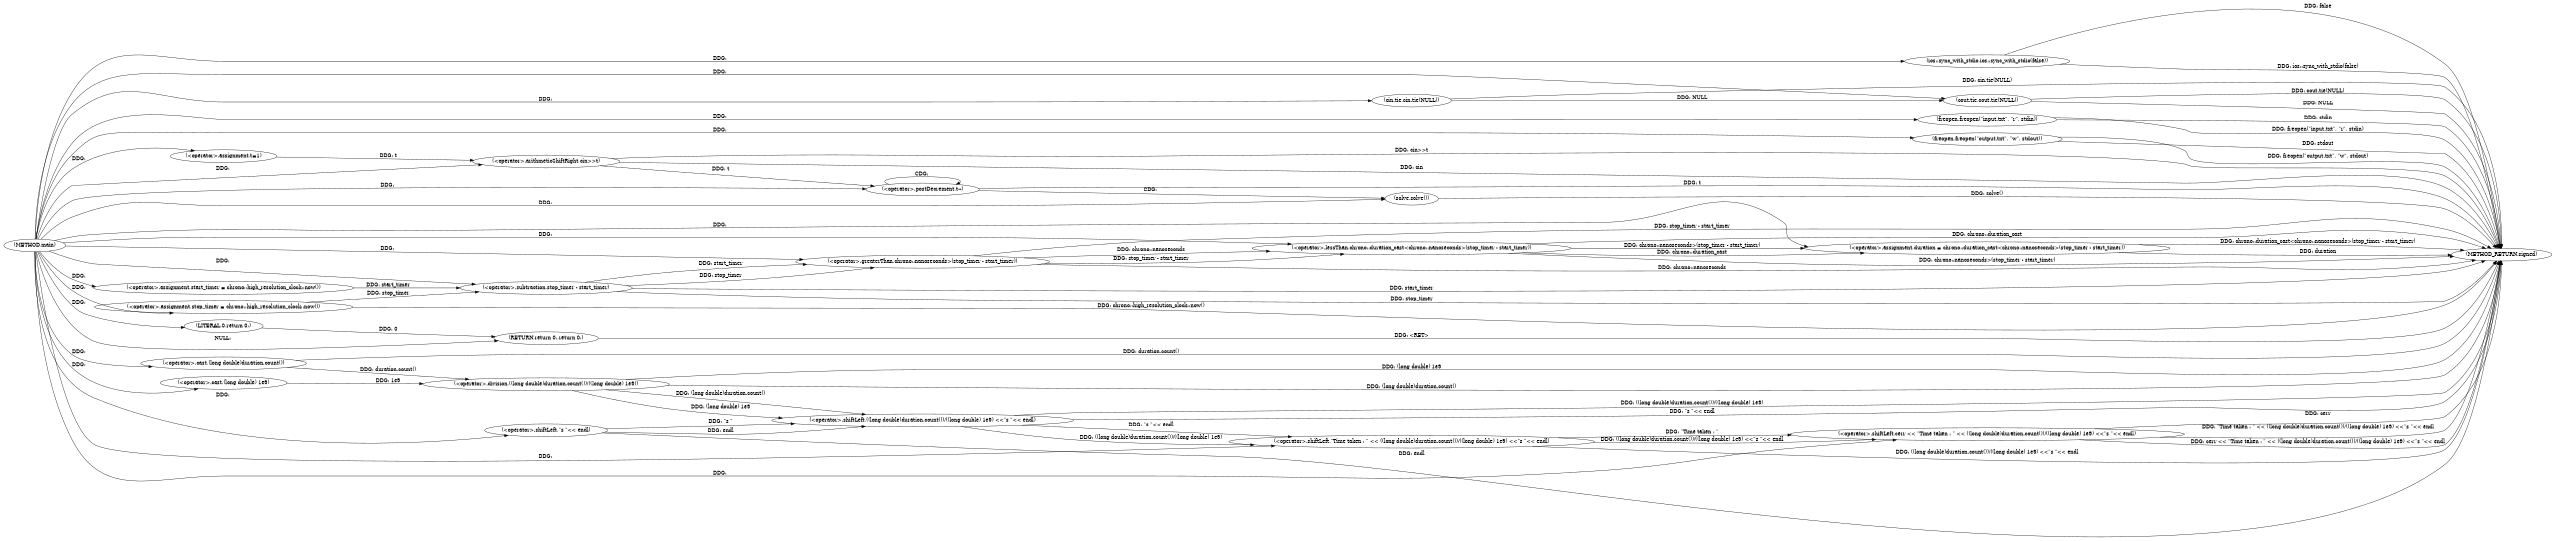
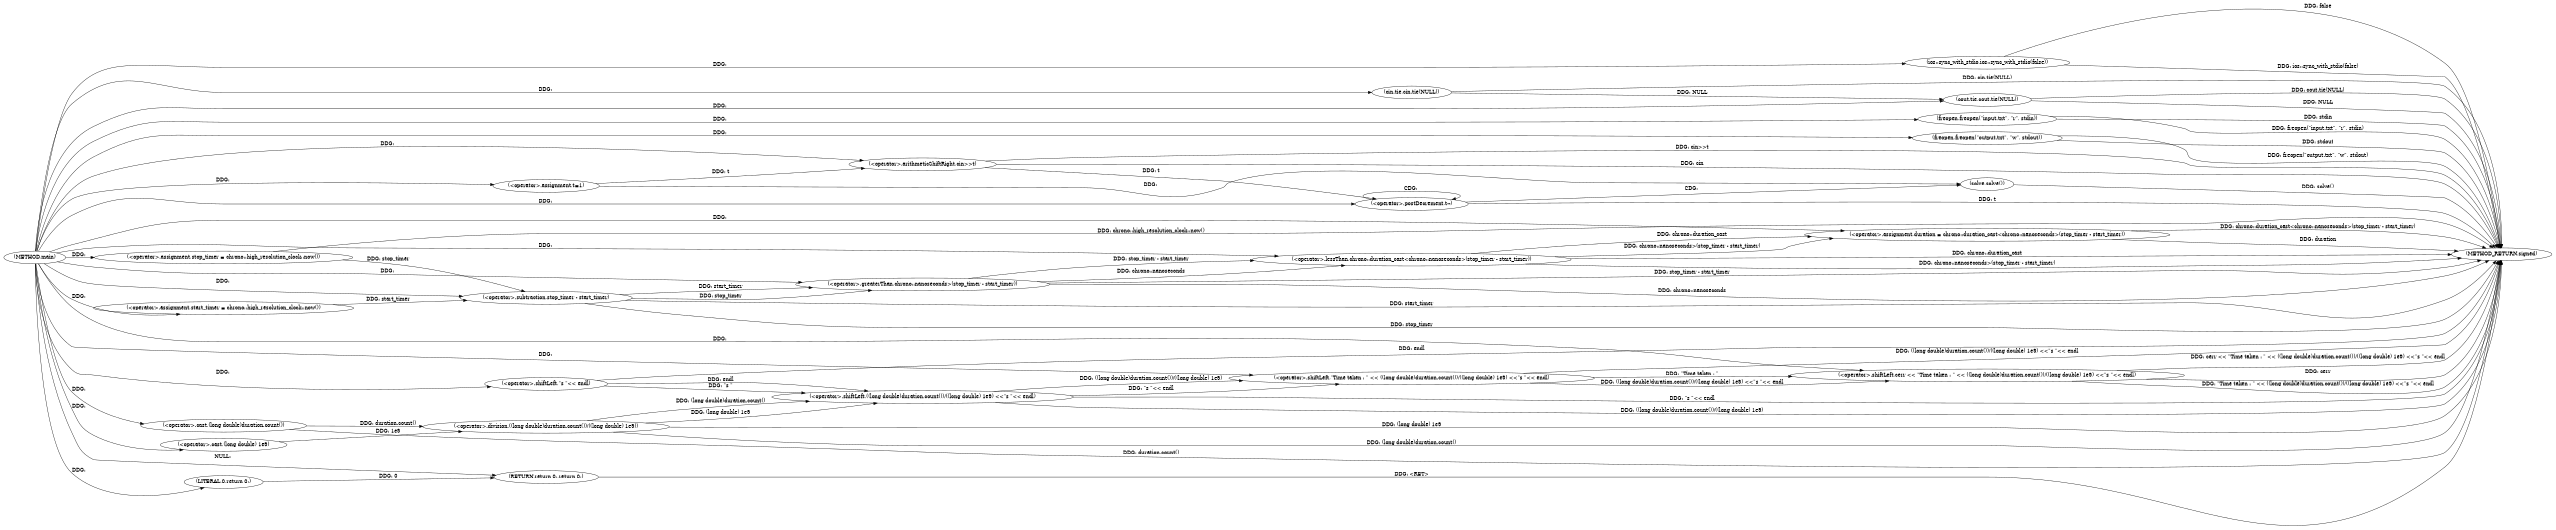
(706, 206) -> (1276, 174)
